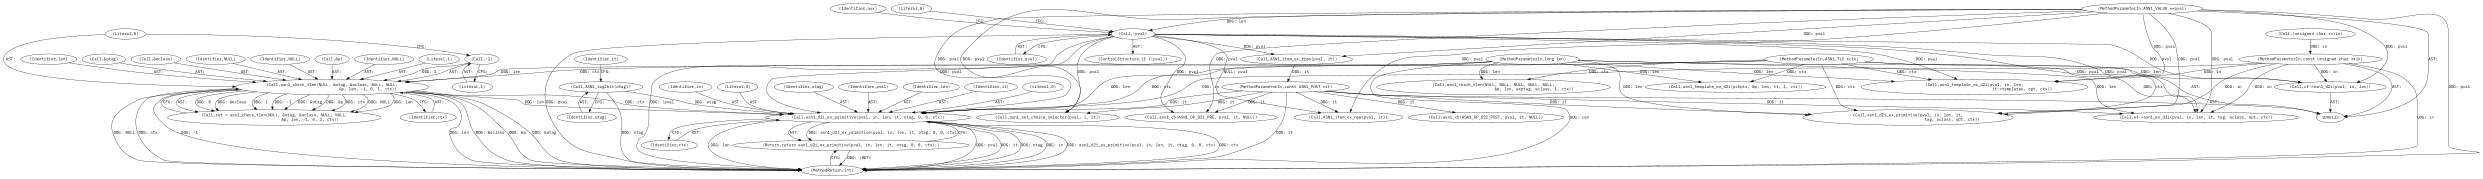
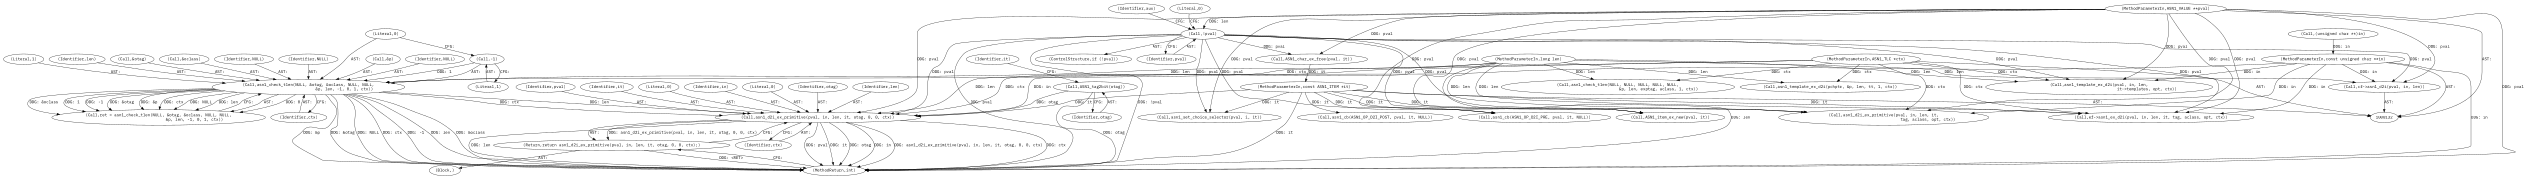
(1297, 59) -> (1312, 59)
(1236, 72) -> (1404, 72)
(1286, 87) -> (1304, 87)
none -> (445, 171)
